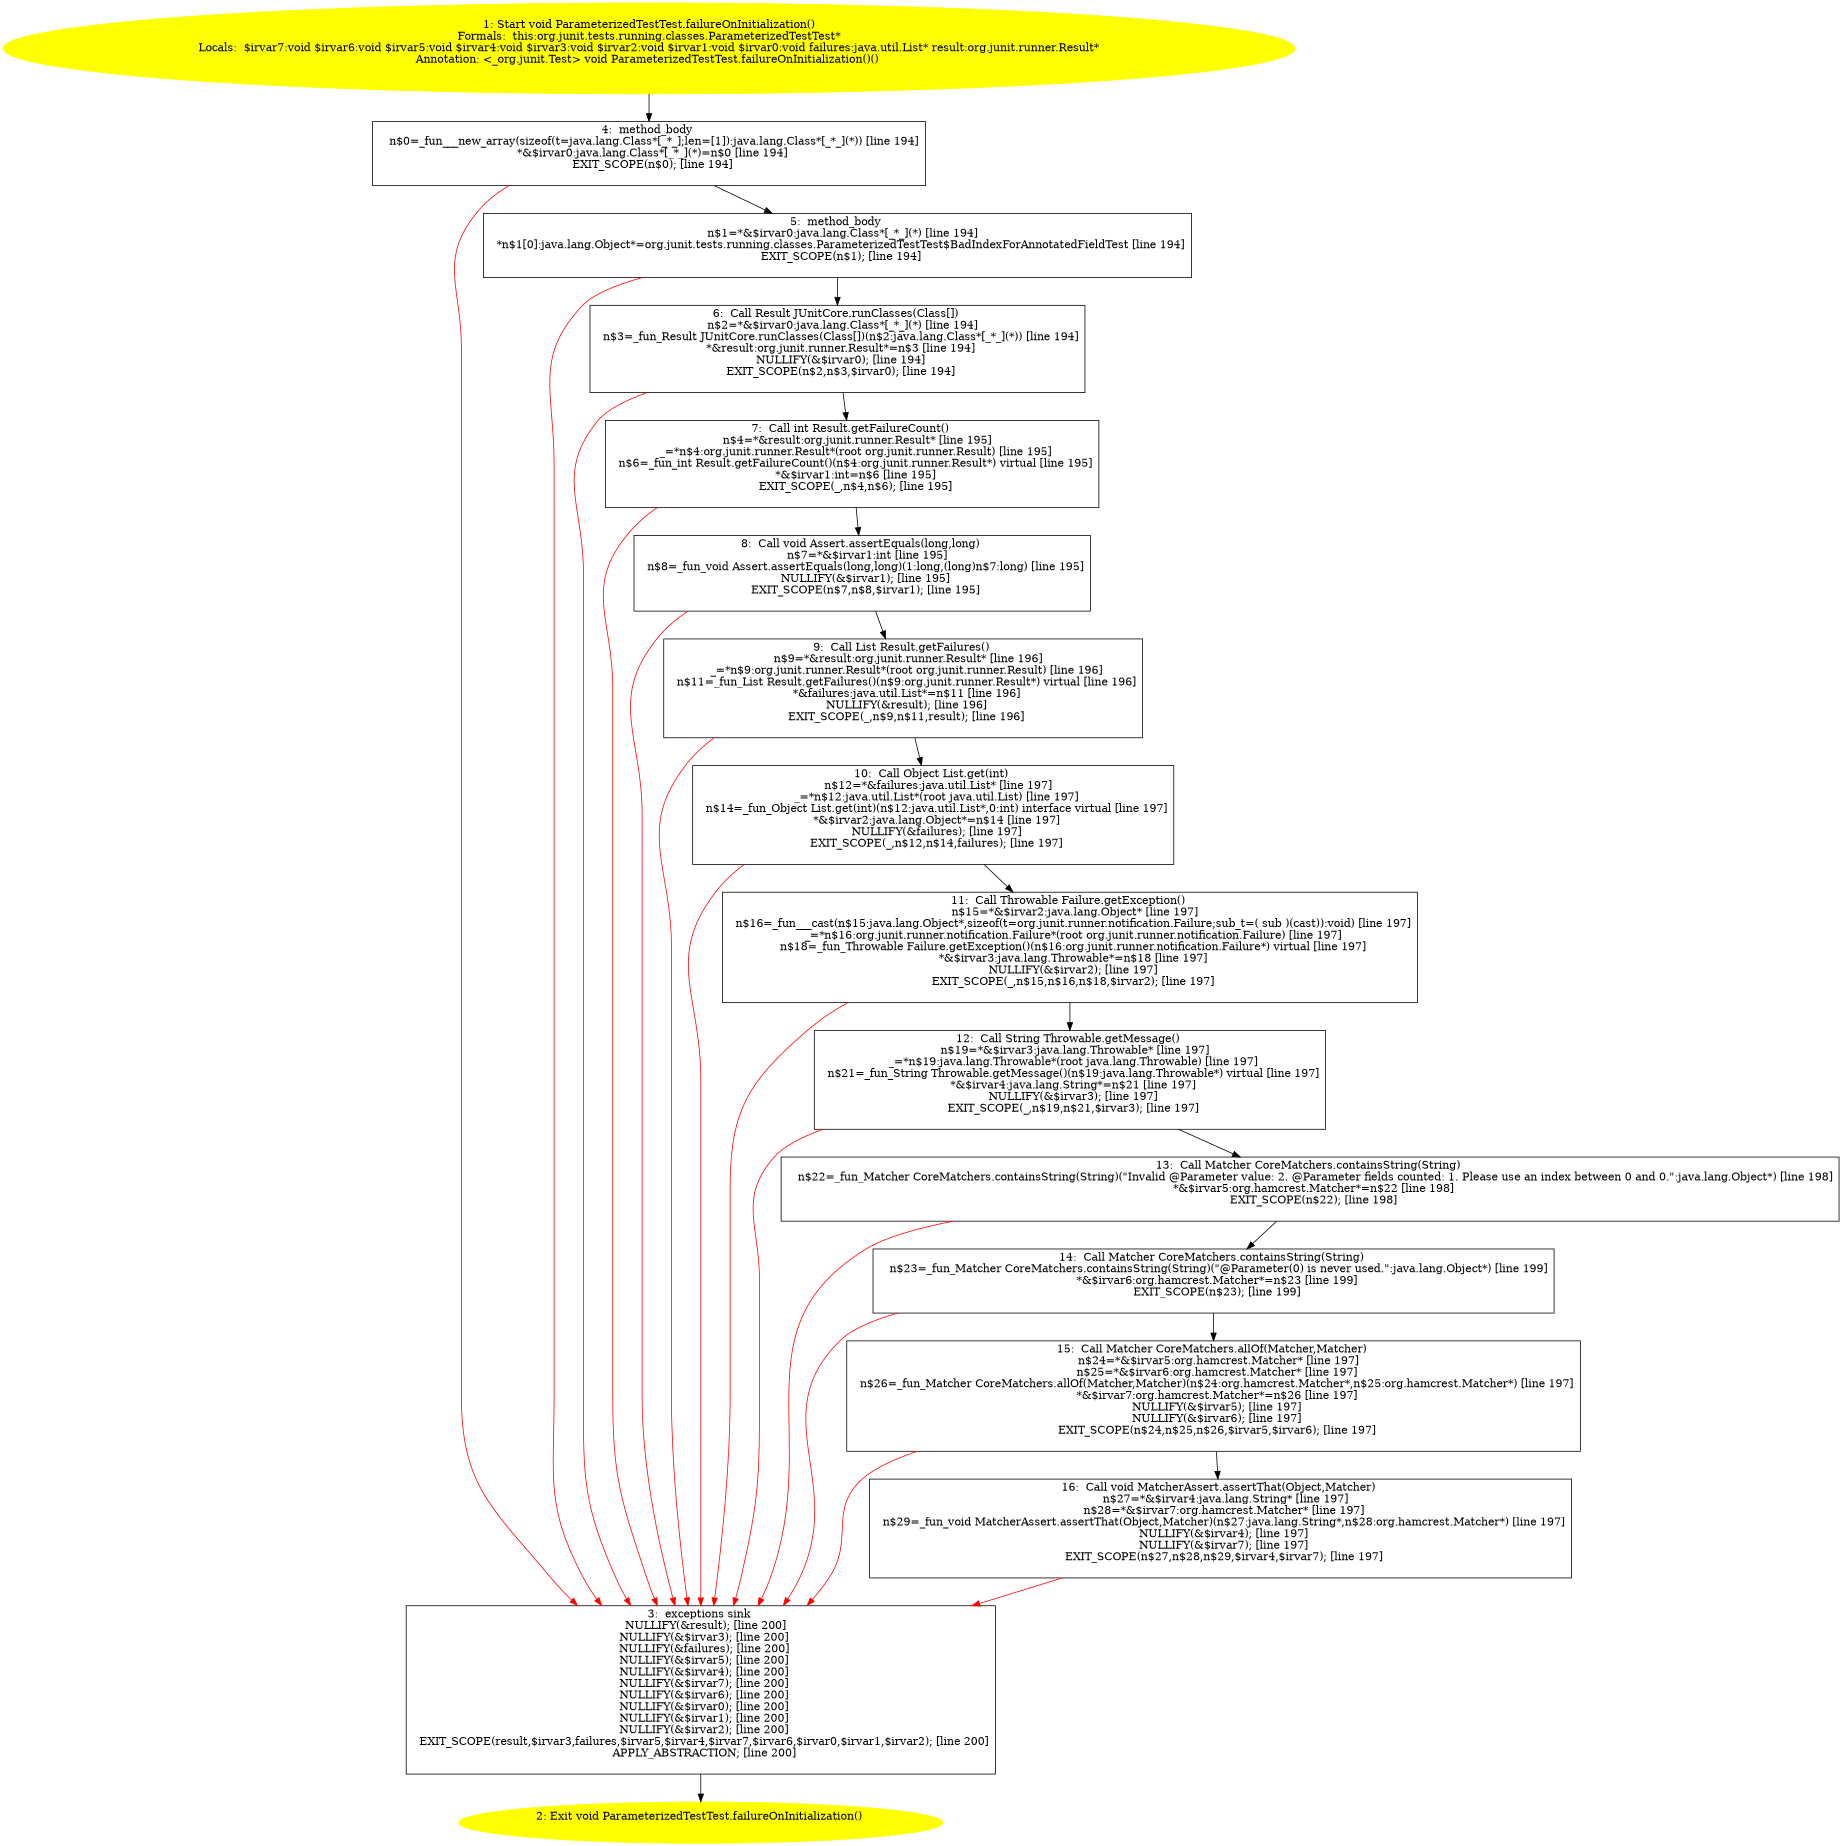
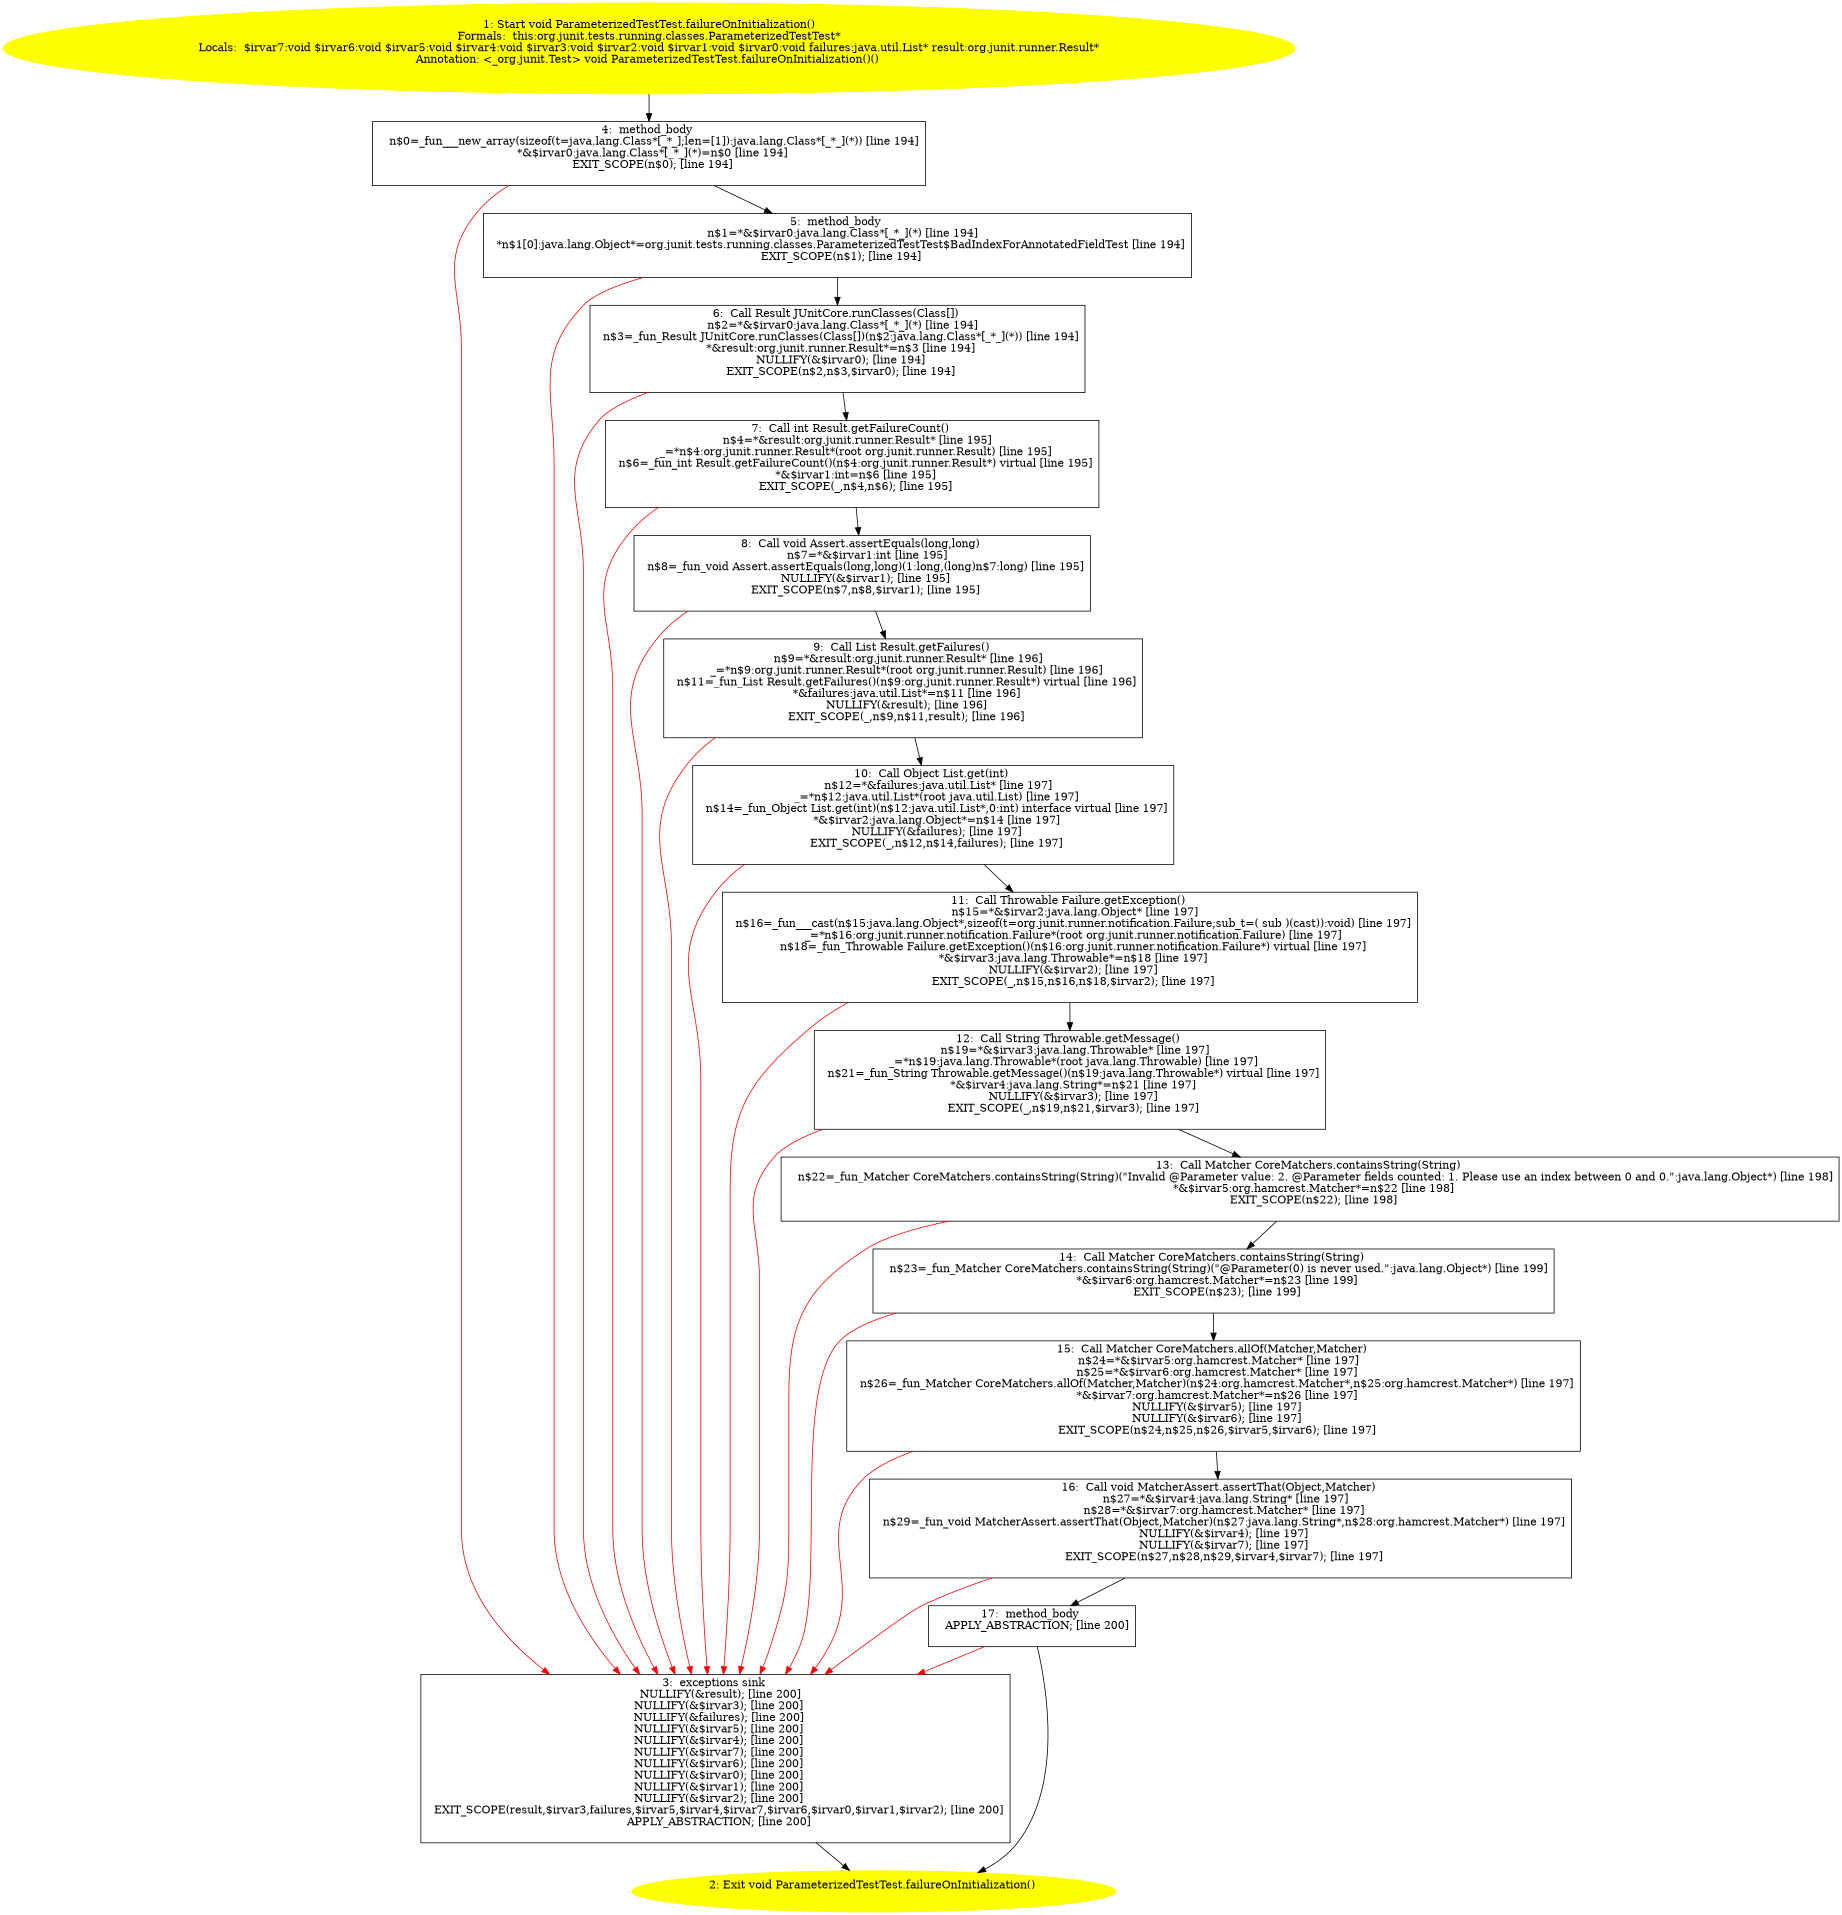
none -> (1032, 1626)
